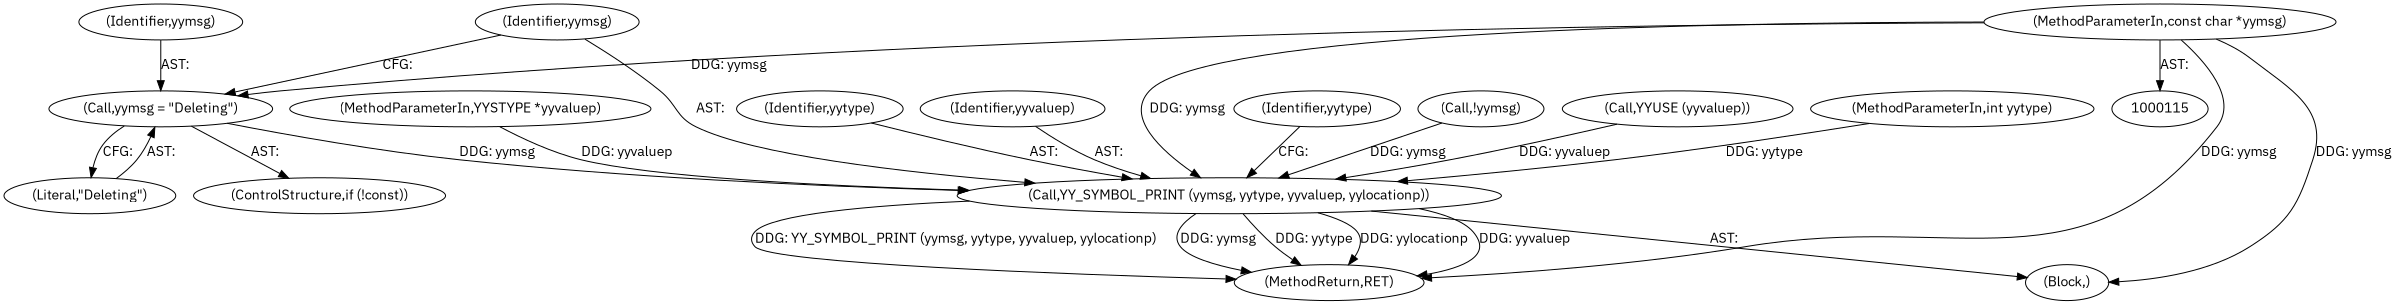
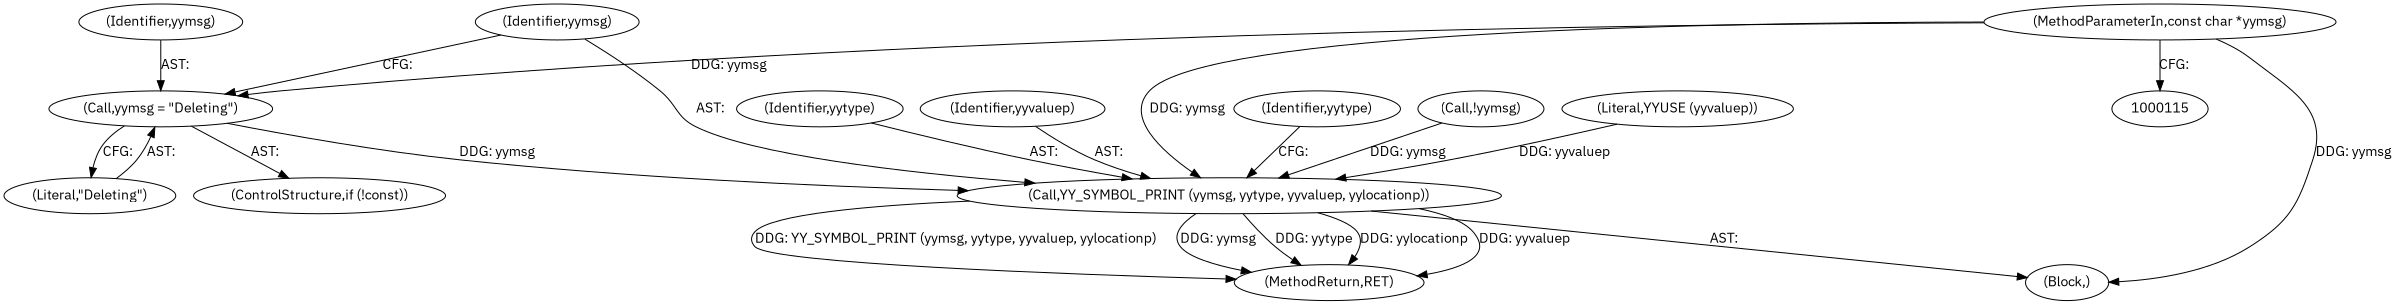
(2176, 65) -> (2176, 65)
(470, 109) -> none
(1678, 109) -> (1678, 109)
(1952, 109) -> none
(1893, 237) -> none
